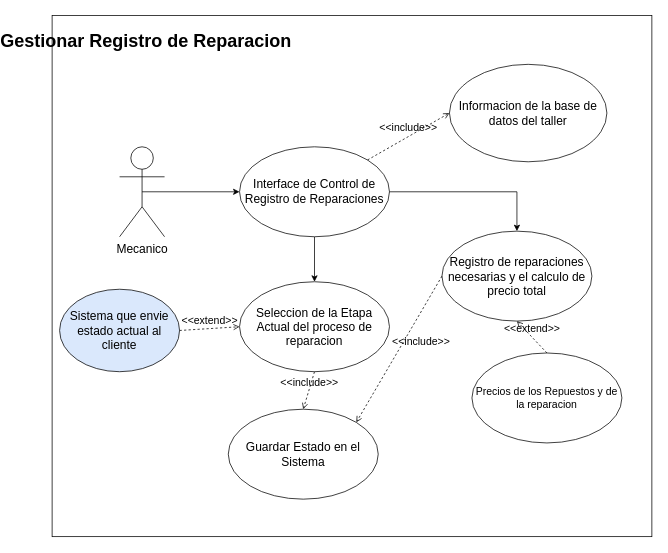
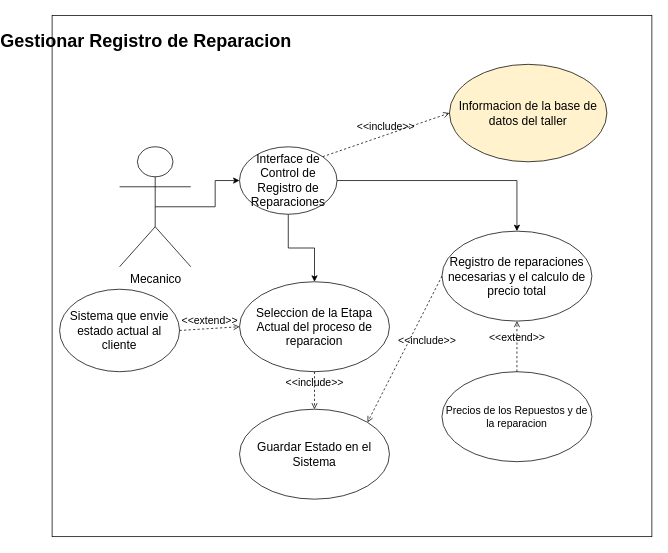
(528, 113) -> (528, 113)
(142, 192) -> (155, 207)
(315, 192) -> (288, 180)
(120, 330) -> (120, 330)
(547, 398) -> (517, 417)
(303, 454) -> (315, 454)
